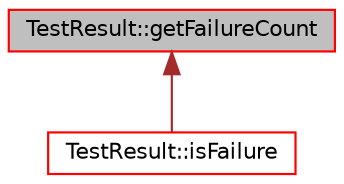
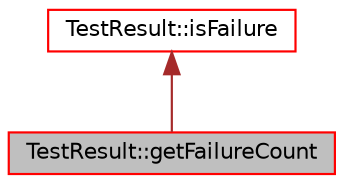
(172, 103) -> (172, 103)
